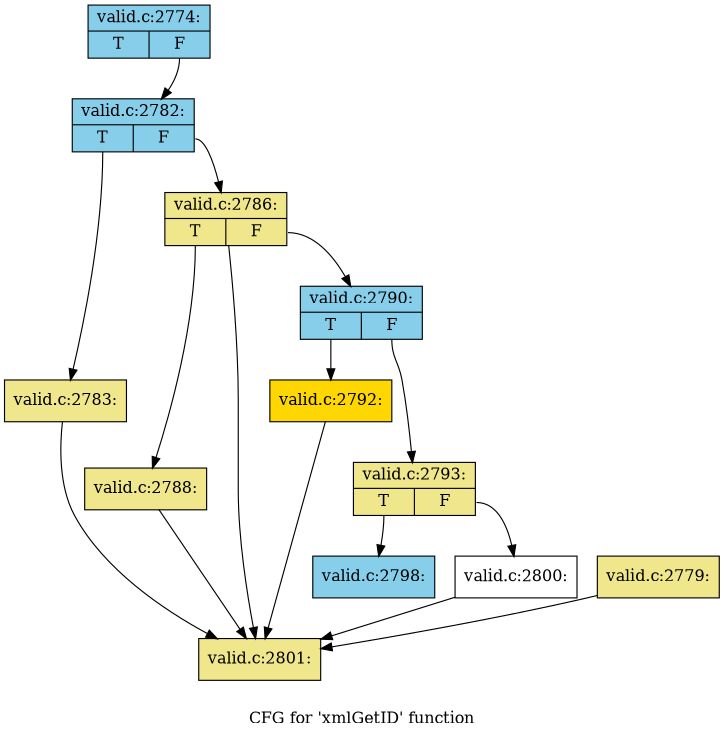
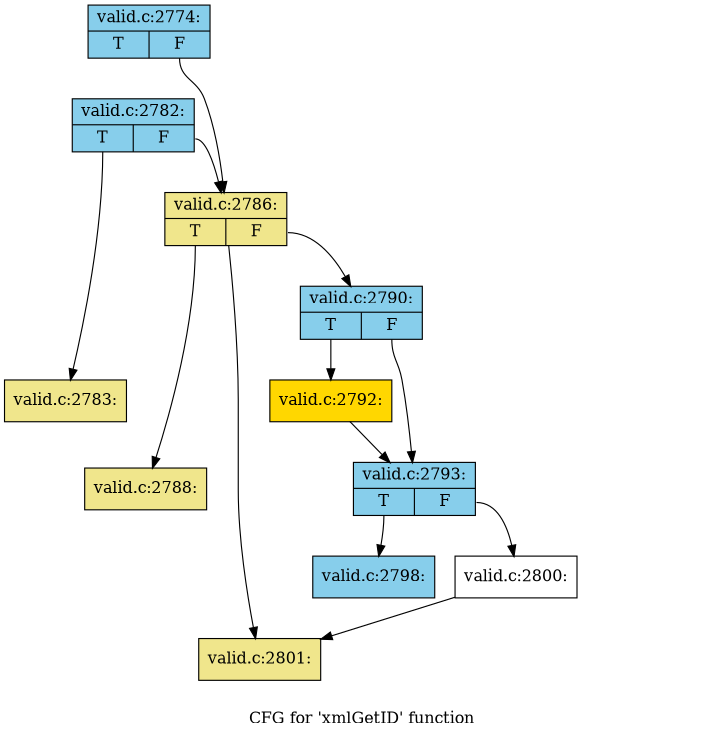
(176, 75) -> (210, 116)
(414, 489) -> (414, 489)
(297, 524) -> (366, 438)
(99, 550) -> none
(199, 569) -> none
(658, 577) -> none
